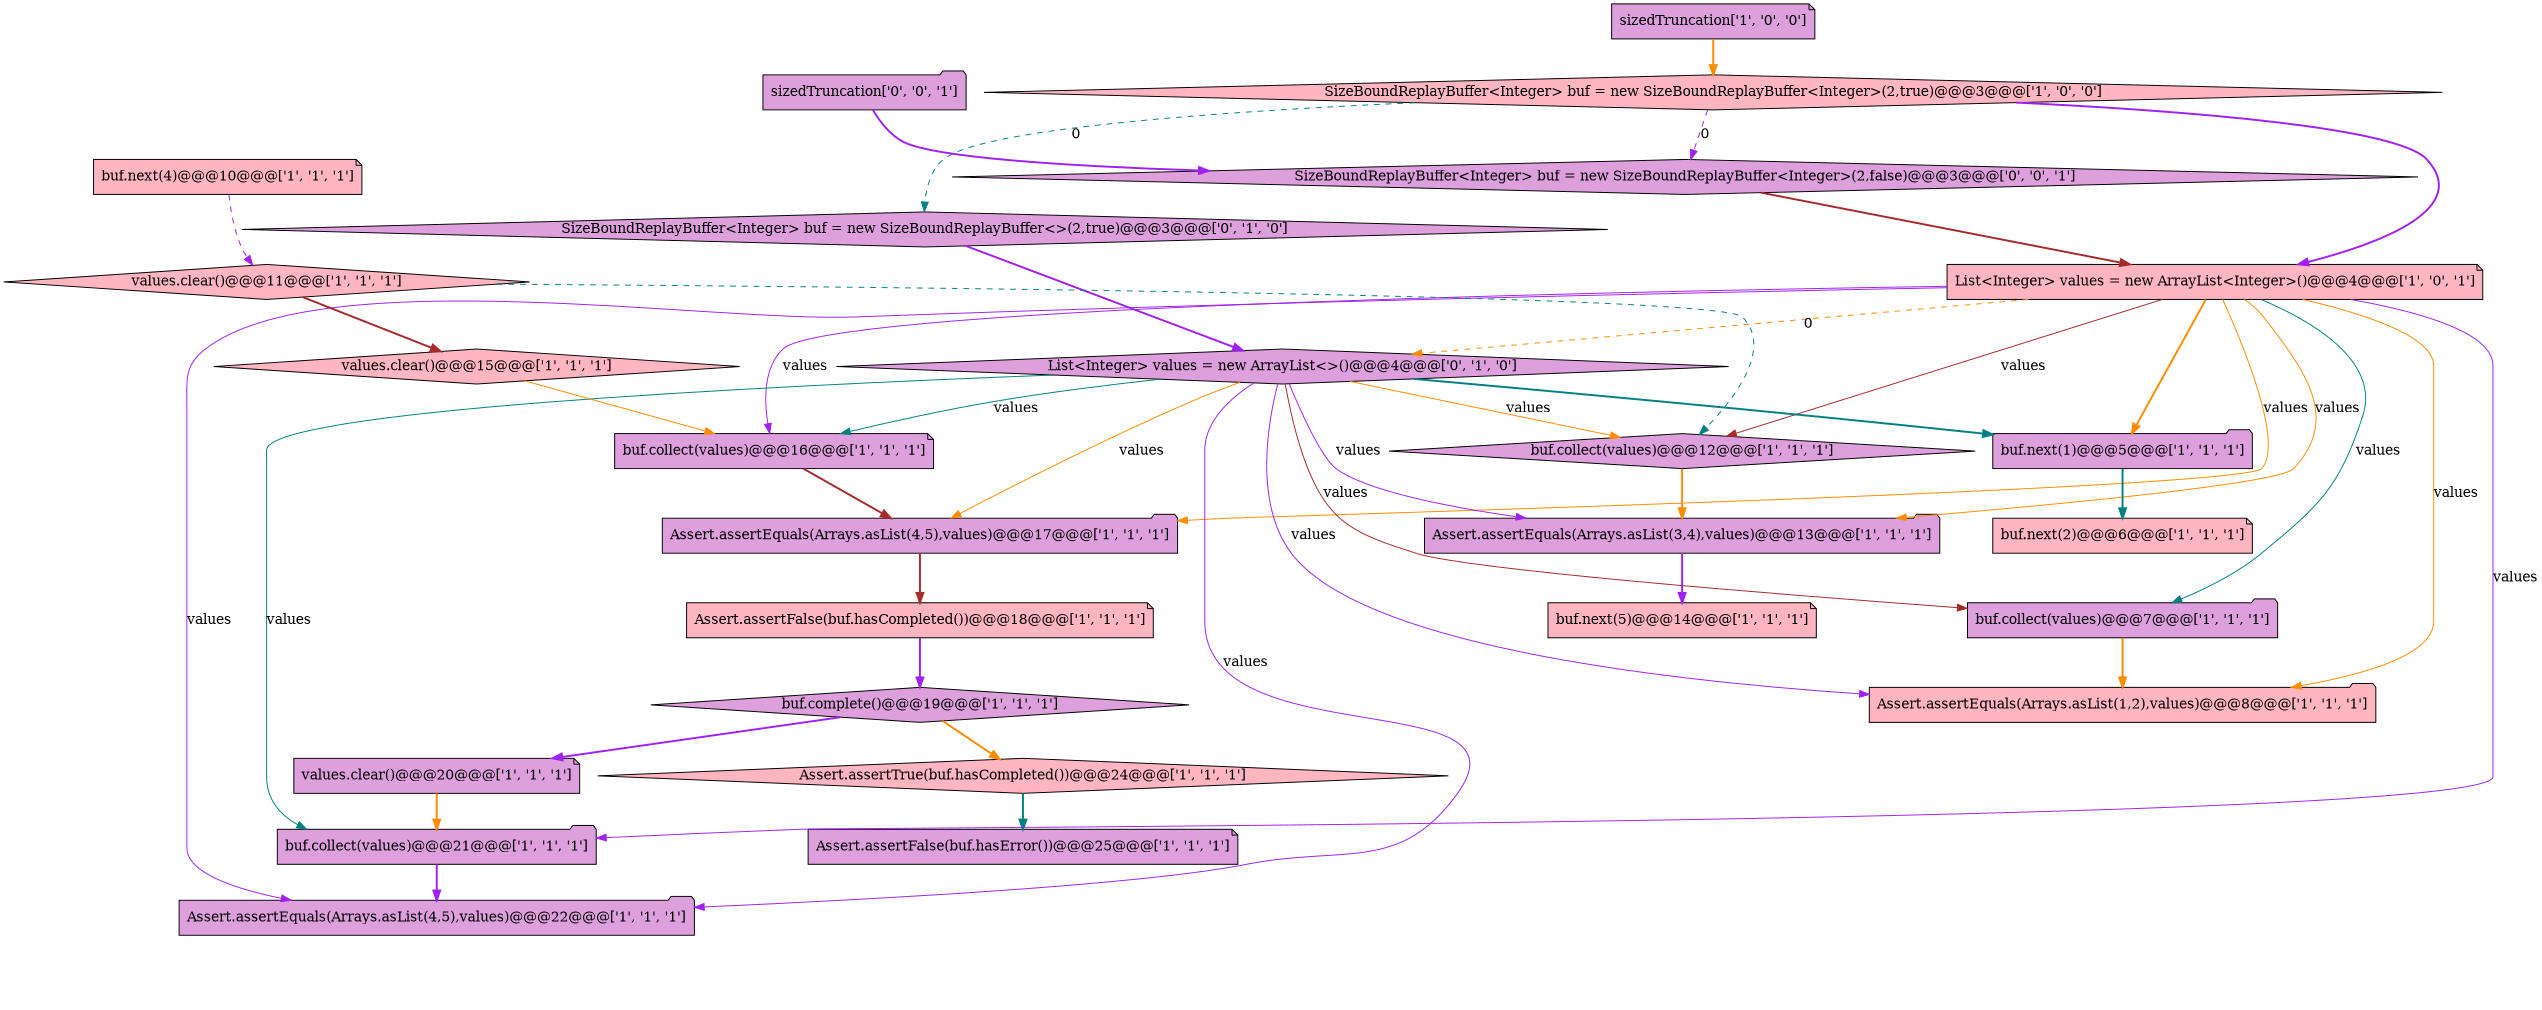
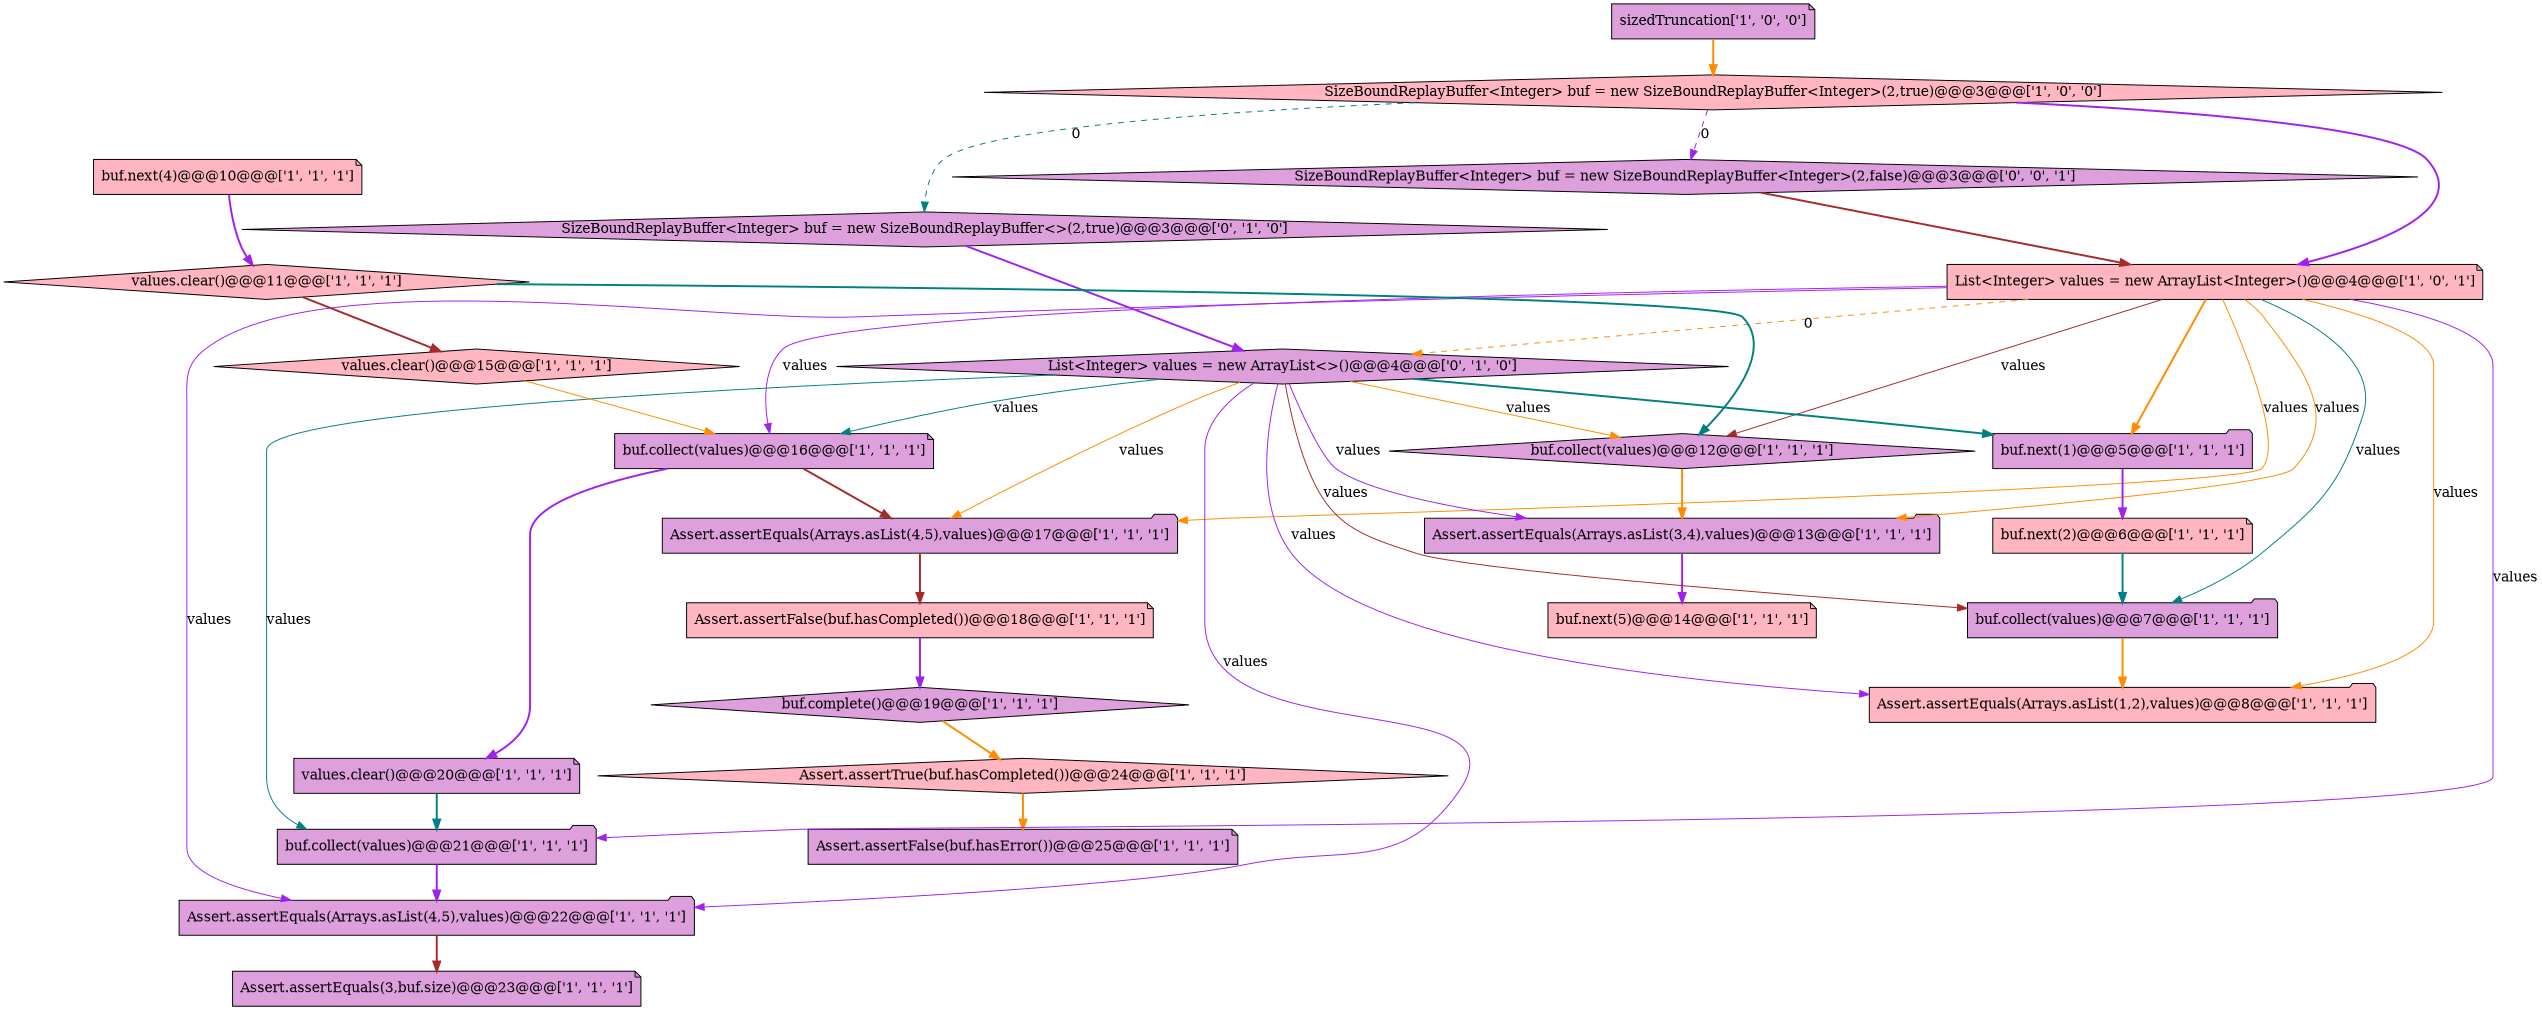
(865, 92) -> none
(235, 227) -> (235, 227)
(1184, 292) -> (1184, 292)
(2123, 490) -> (2123, 490)
none -> (2123, 573)
(701, 737) -> (530, 572)
(437, 807) -> (437, 807)
(1023, 807) -> (1023, 807)
none -> (437, 989)
